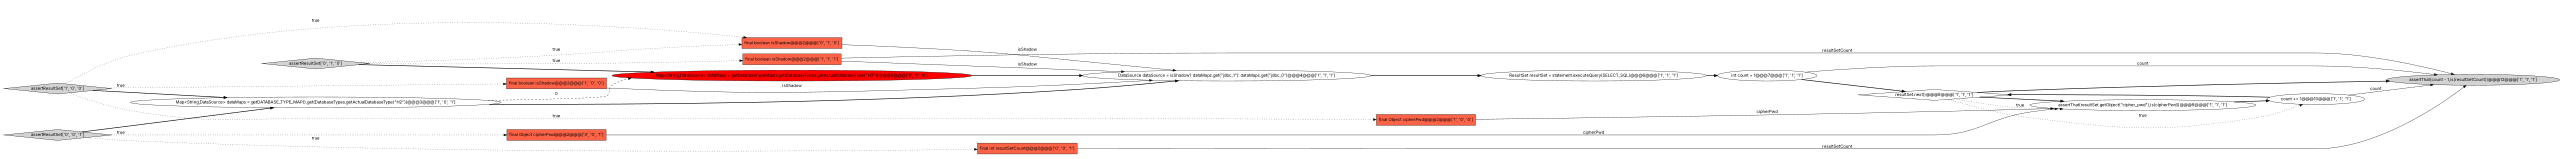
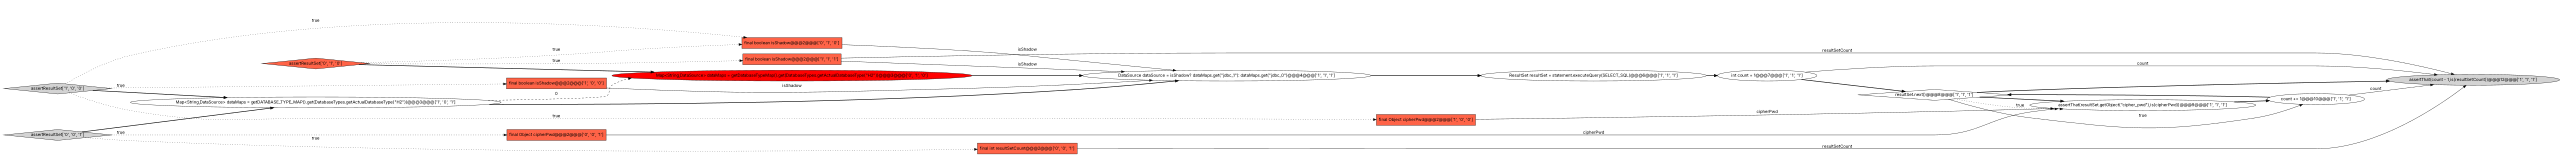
(316, 64) -> (316, 64)
(2124, 127) -> (2124, 127)
